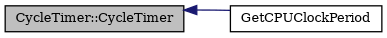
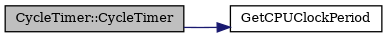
(214, 10) -> (200, 28)
